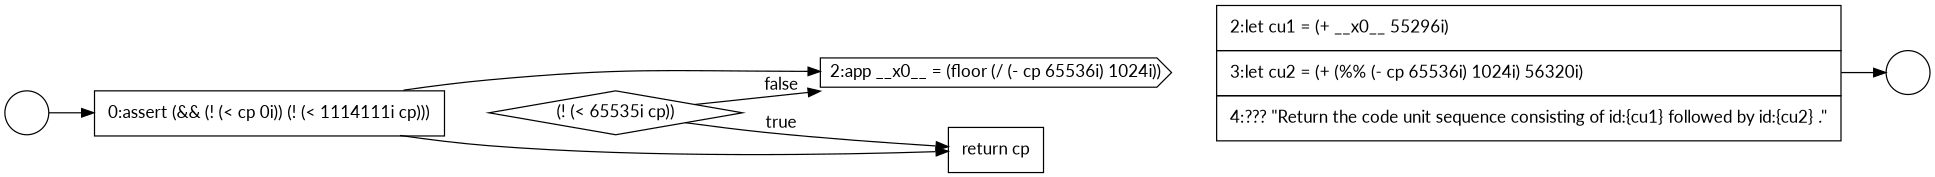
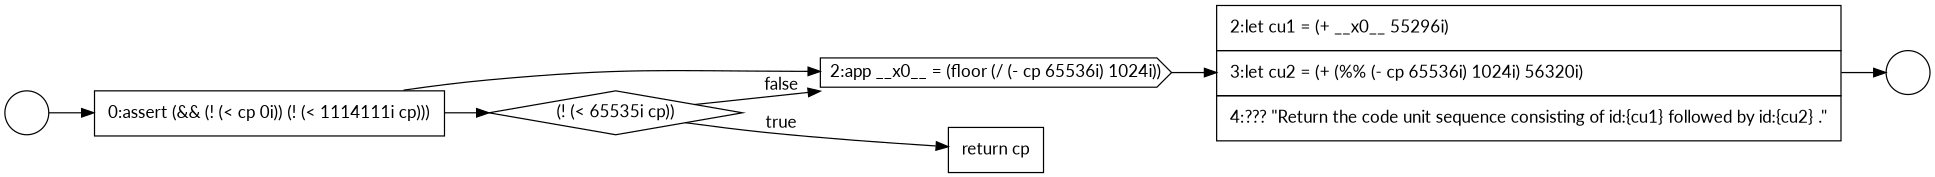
none -> (1188, 73)
(667, 154) -> (460, 113)
